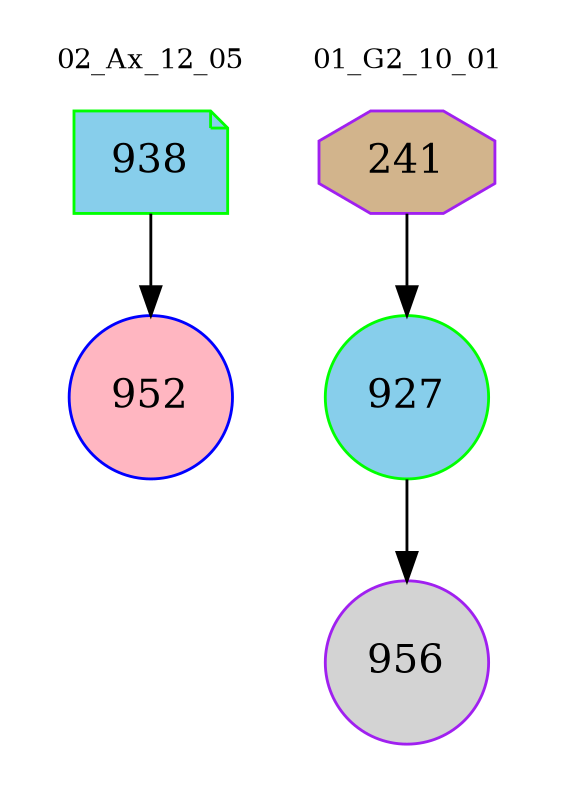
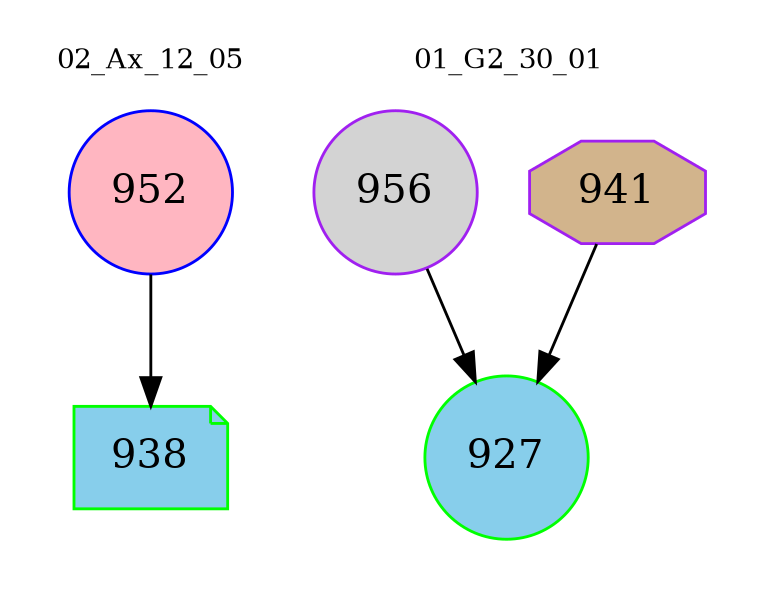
(408, 61) -> (509, 61)
(407, 162) -> (618, 192)
(151, 250) -> (151, 326)
(407, 516) -> (446, 312)
